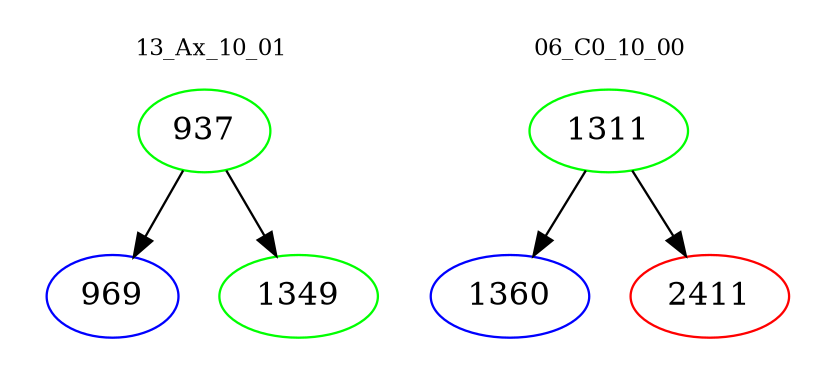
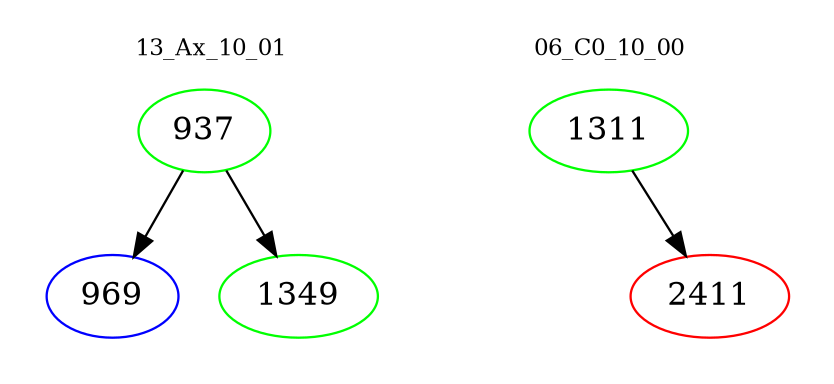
(510, 296) -> none
